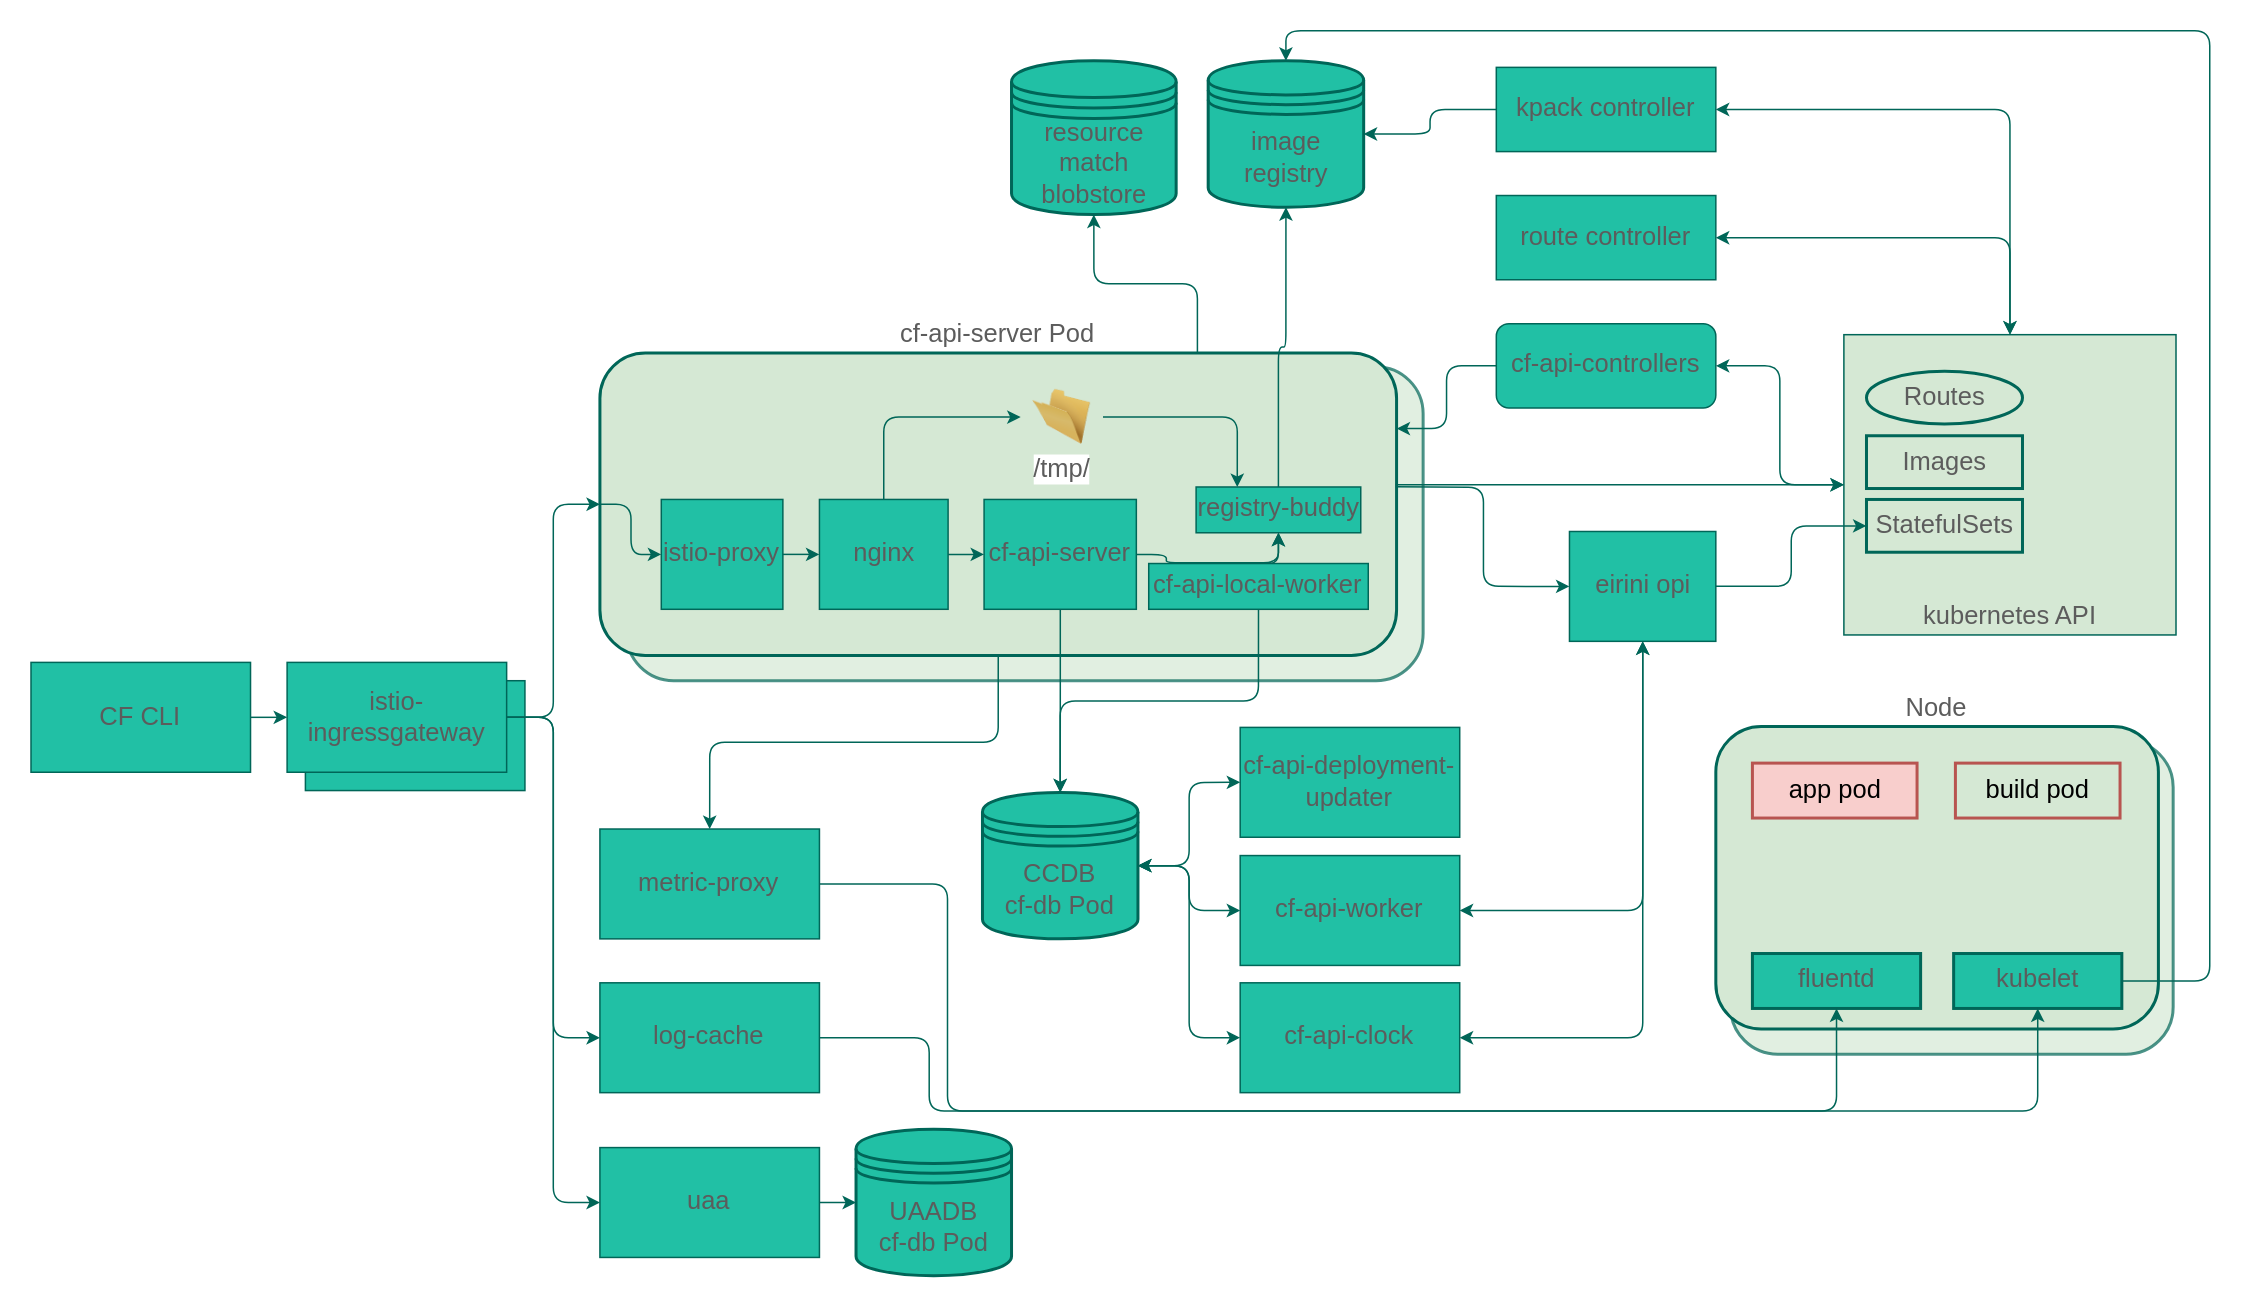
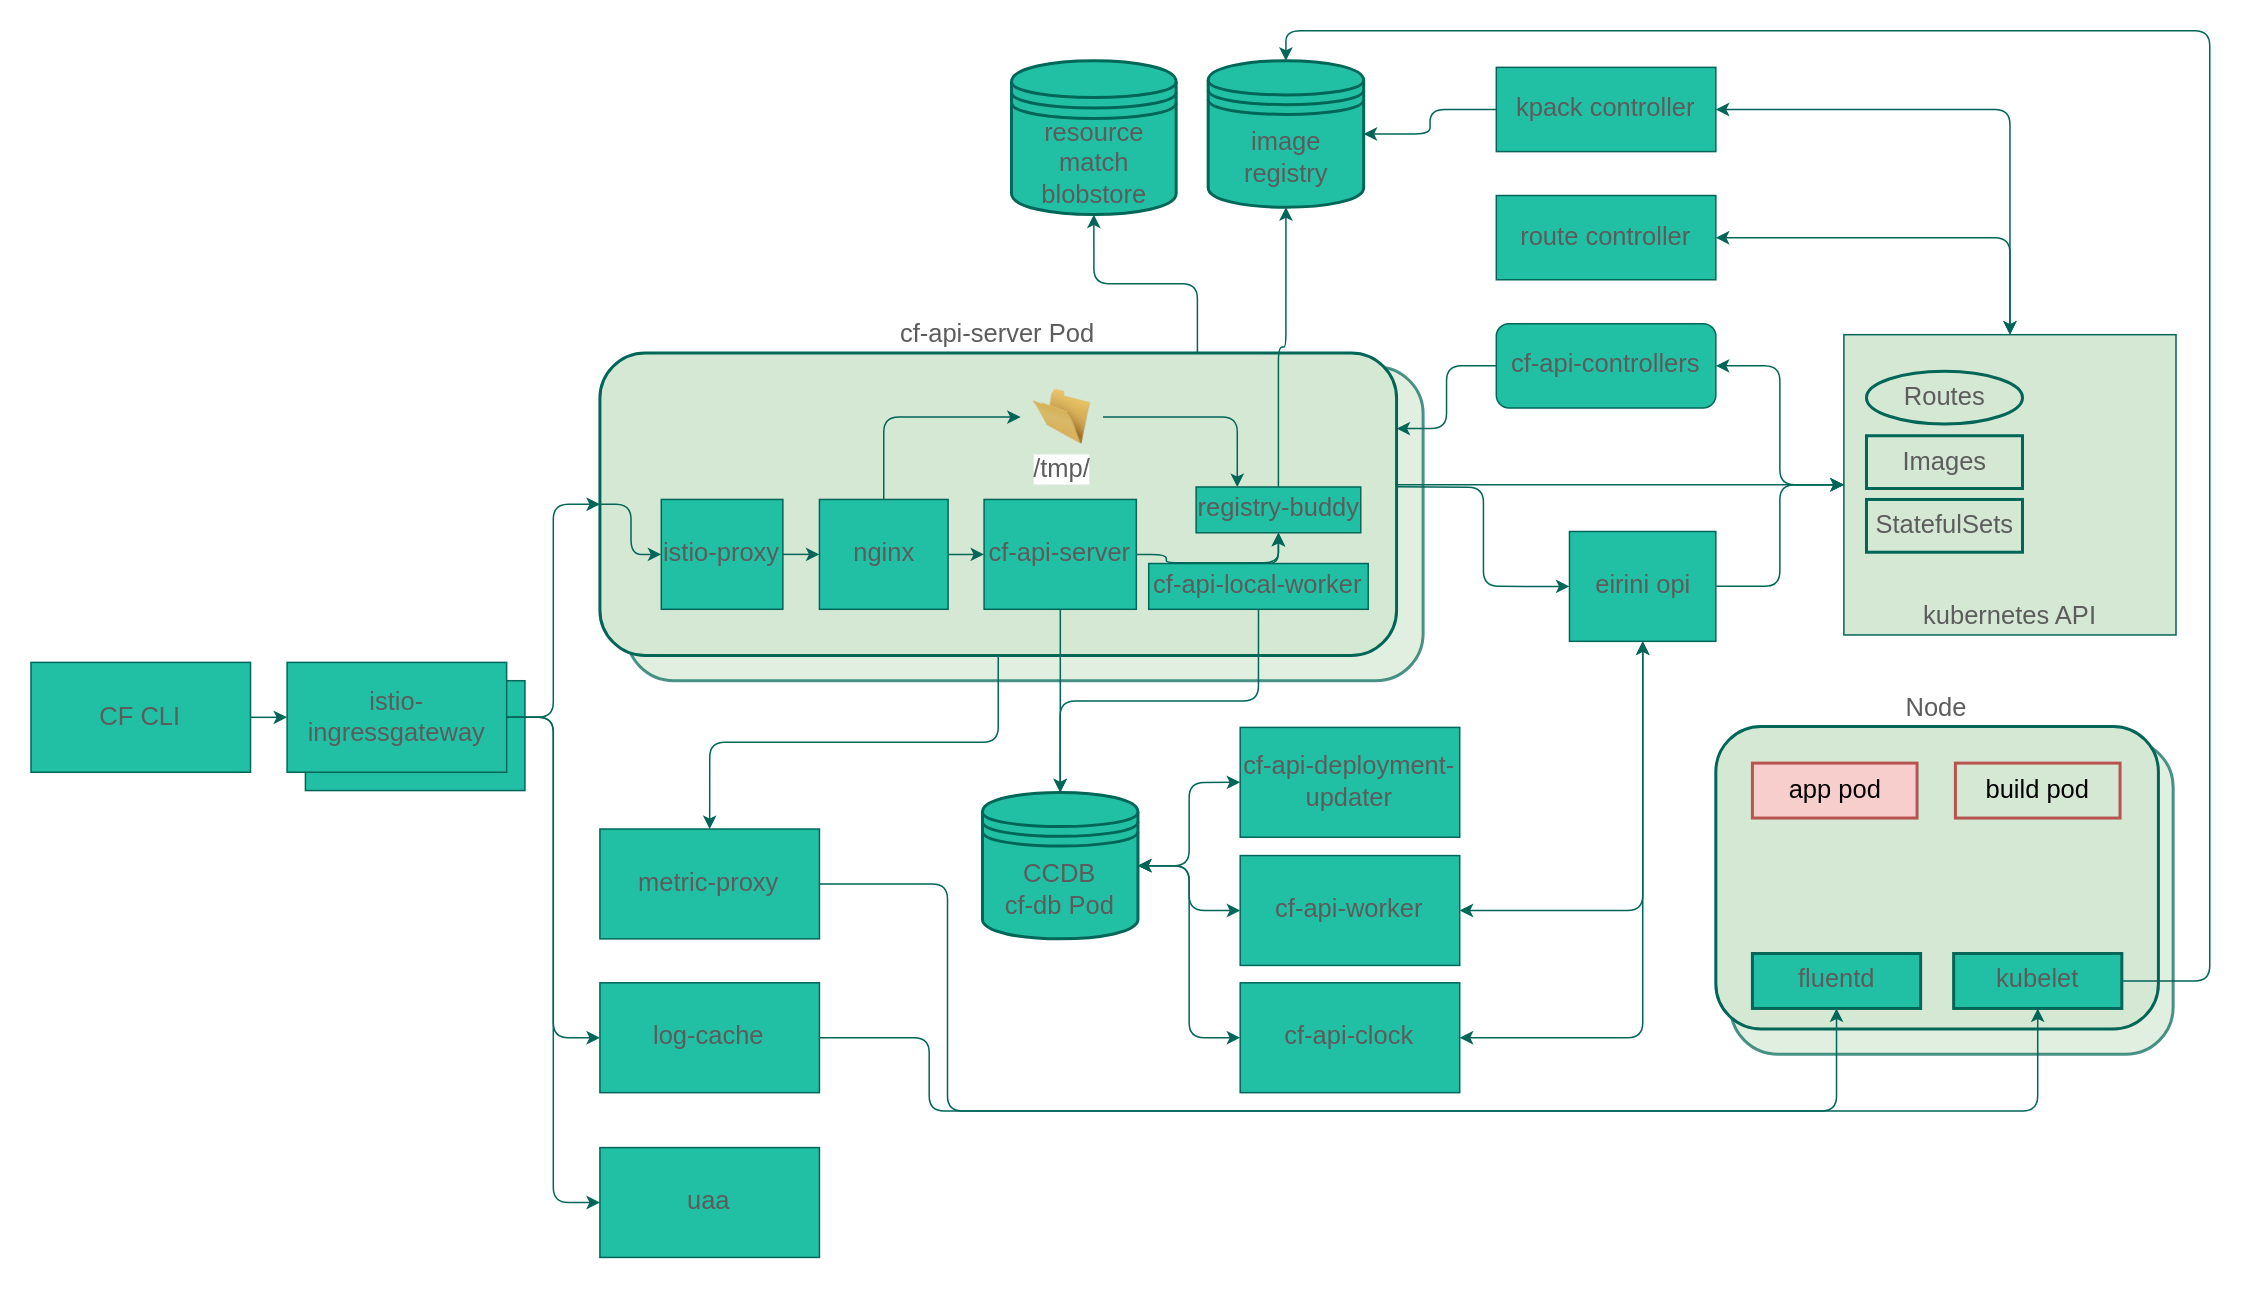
(1792, 533) -> (1780, 538)
(834, 1203) -> none
(934, 1203) -> none
